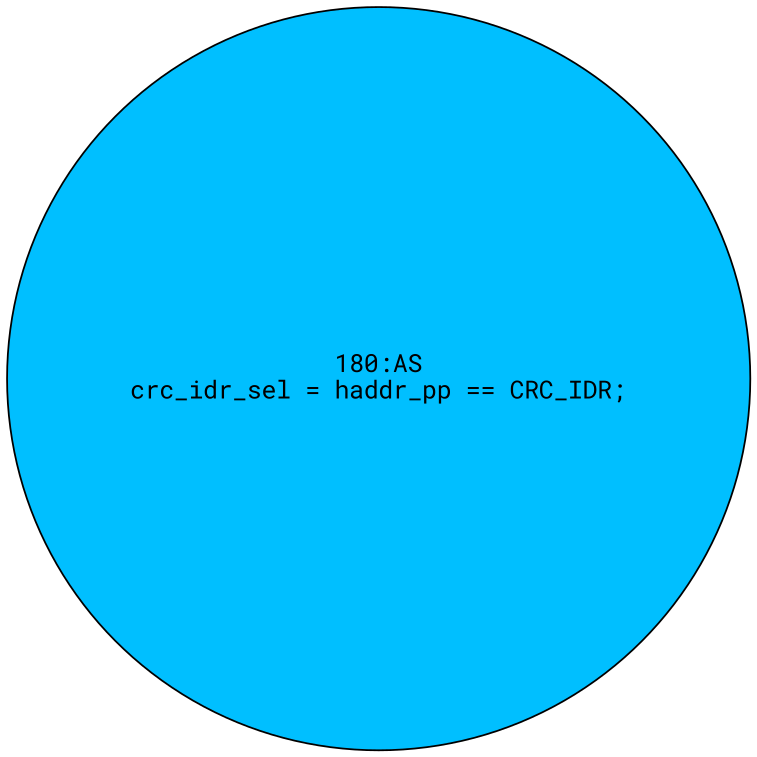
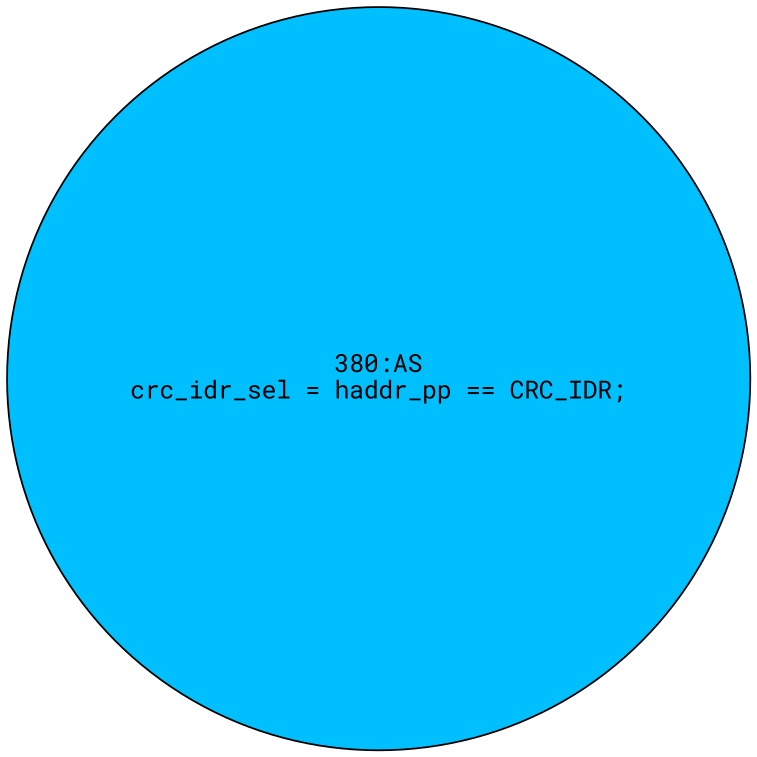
(379, 379) -> (379, 379)
